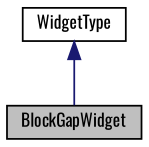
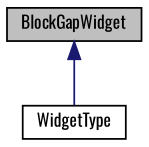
(74, 83) -> (74, 83)
